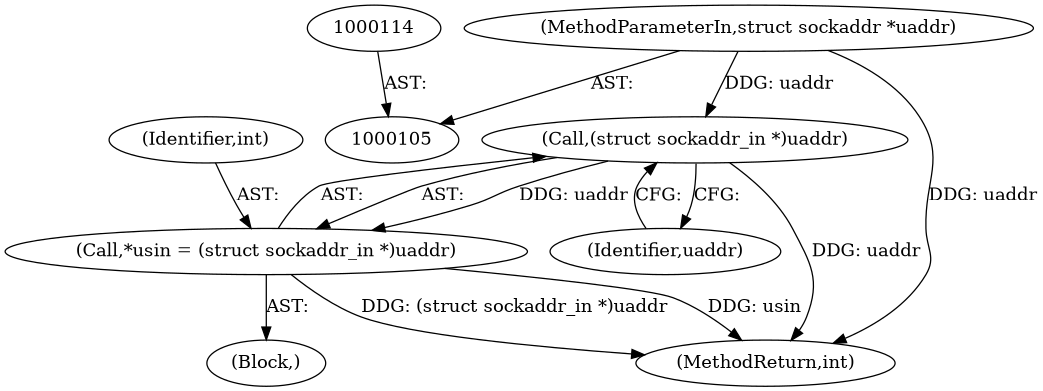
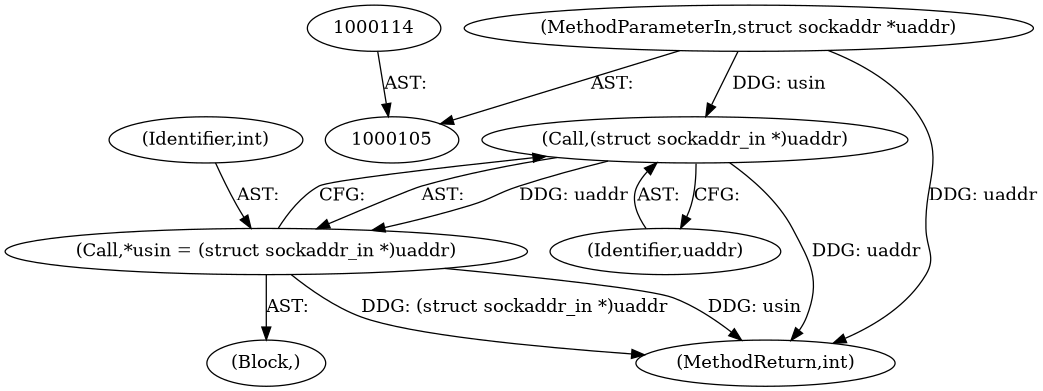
(779, 84) -> (779, 84)
(345, 196) -> (345, 196)
(662, 196) -> (662, 196)
